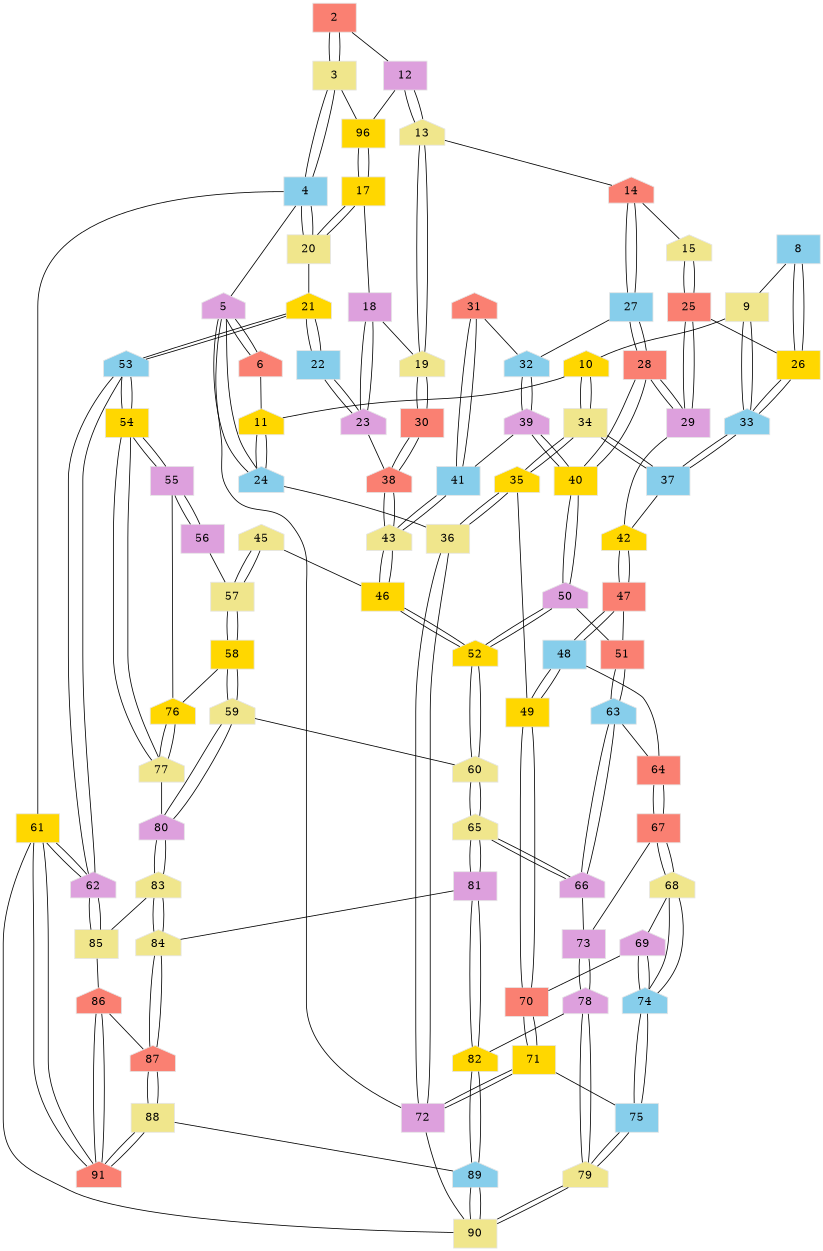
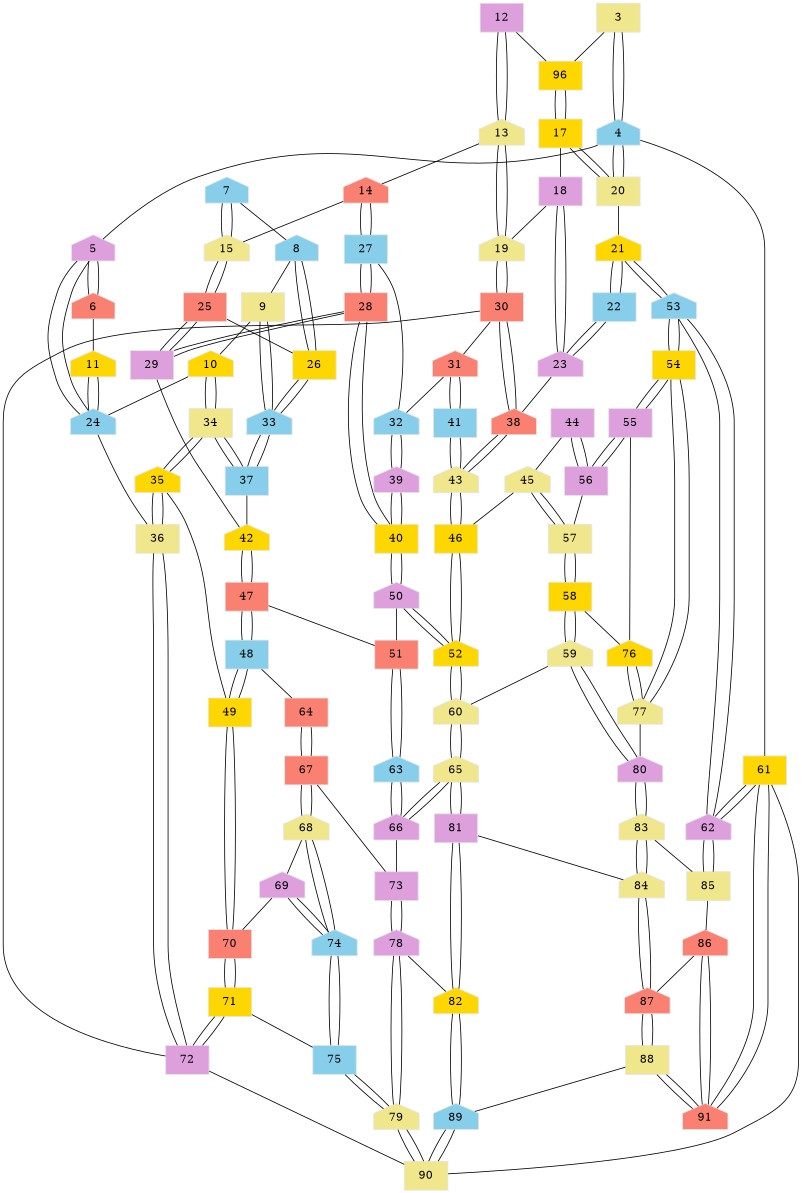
(335, 18) -> none
none -> (227, 191)
(306, 191) -> (618, 133)
(799, 249) -> (297, 249)
none -> (477, 338)
(438, 399) -> (148, 396)
none -> (573, 423)
(494, 451) -> none
(306, 712) -> (3, 529)
(635, 740) -> none
